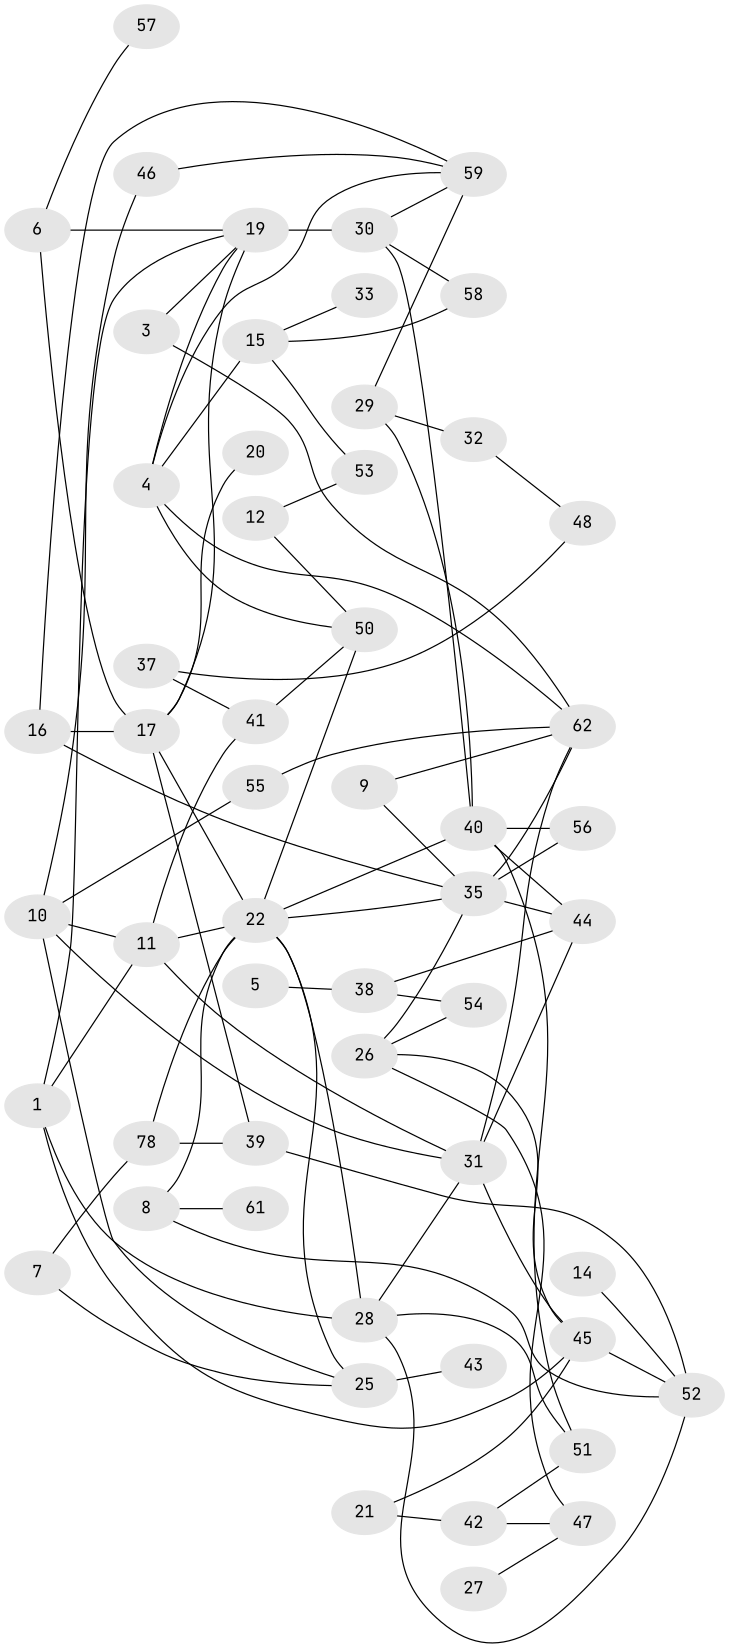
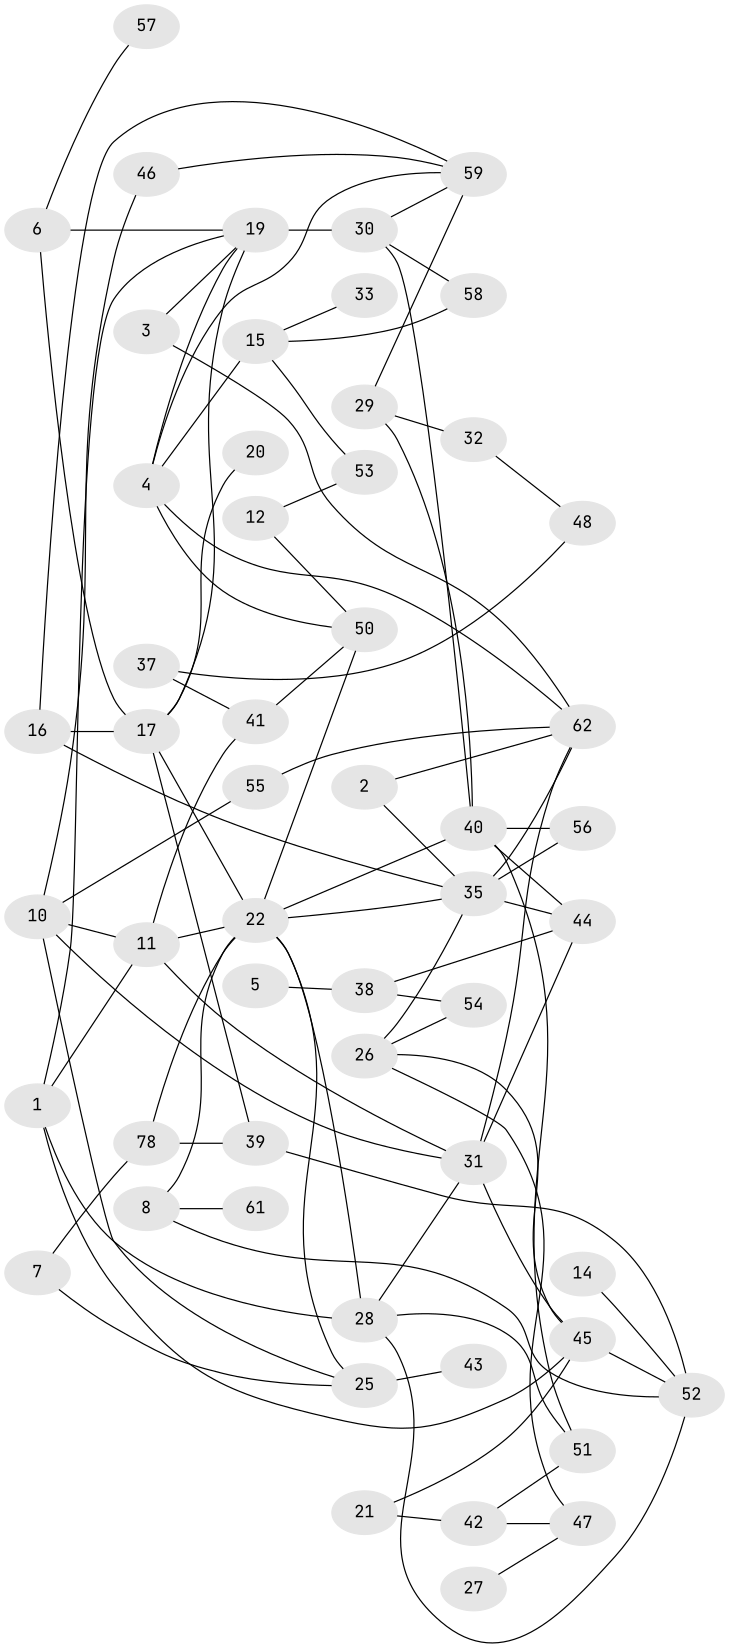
(365, 787) -> (365, 787)
